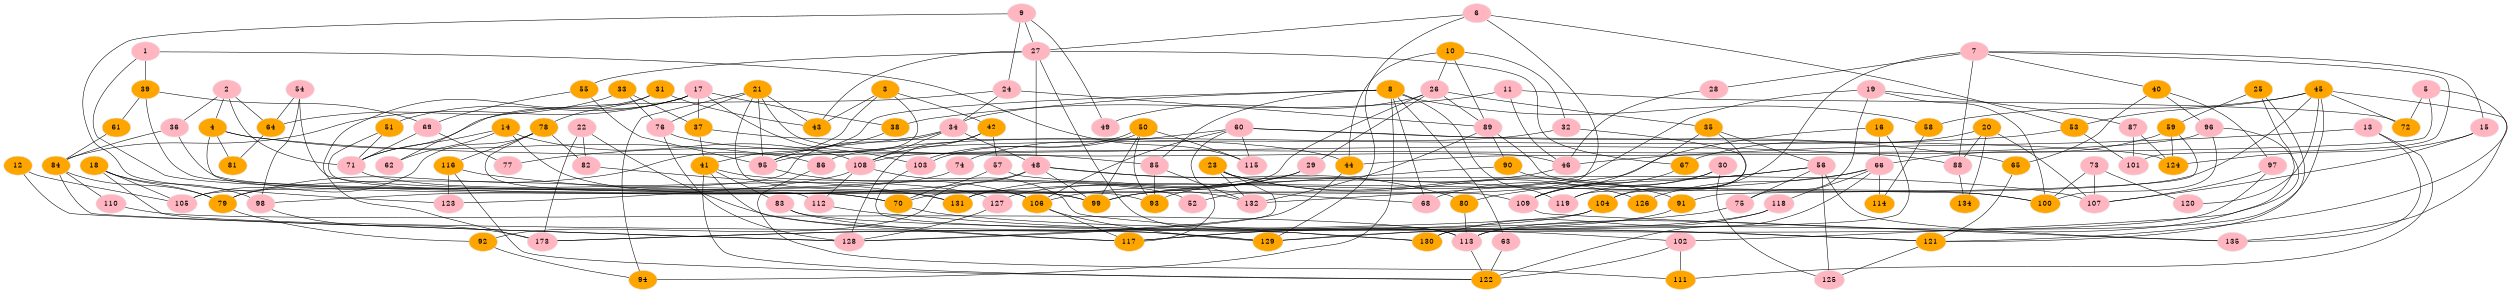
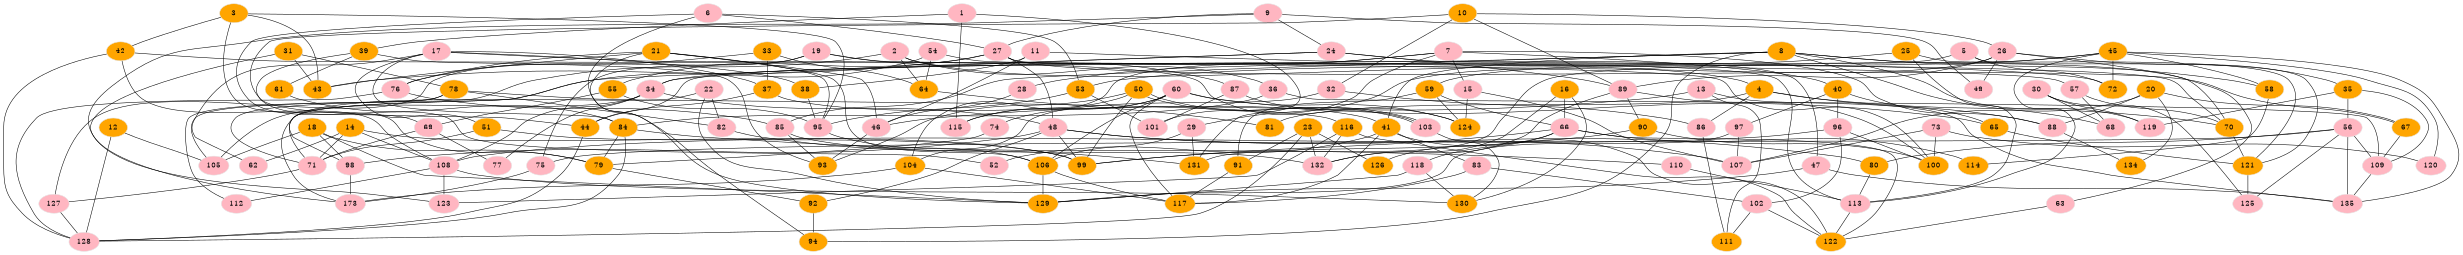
none -> (1816, 166)
(1374, 230) -> none
